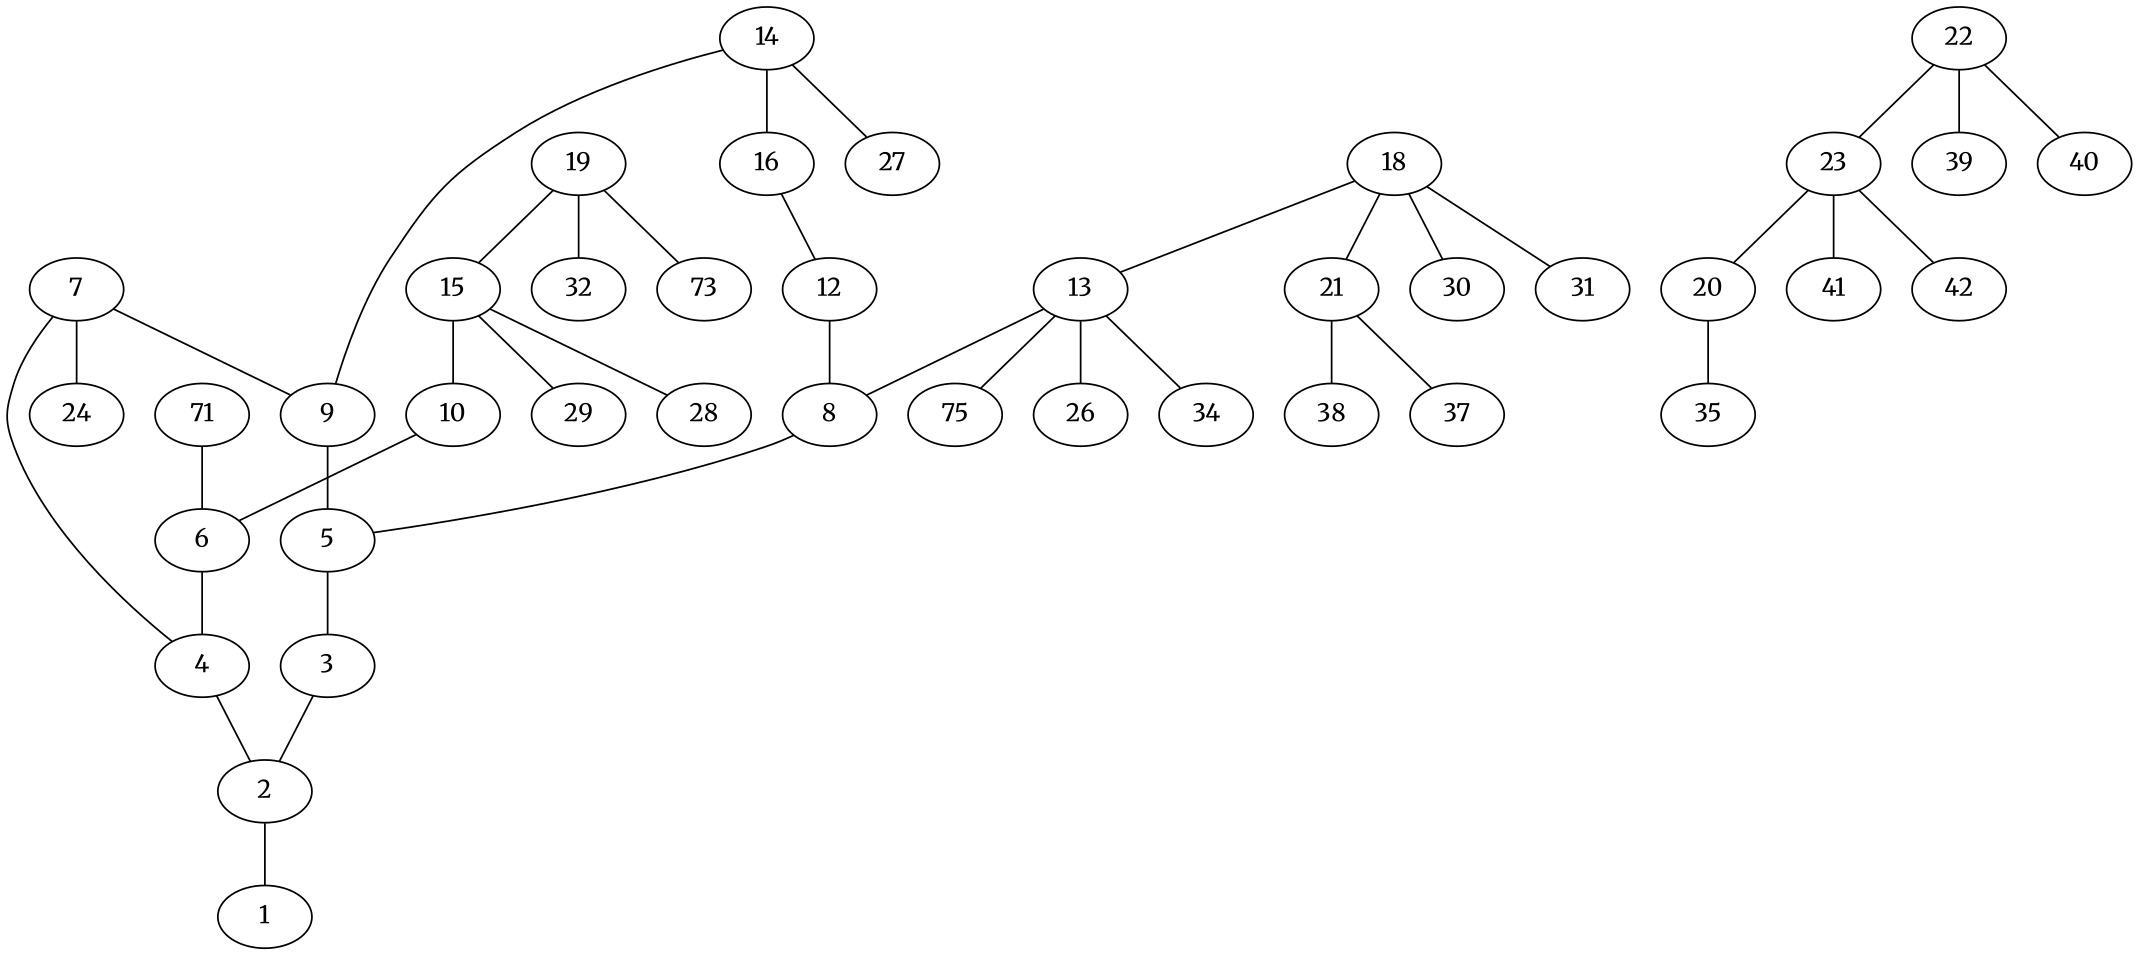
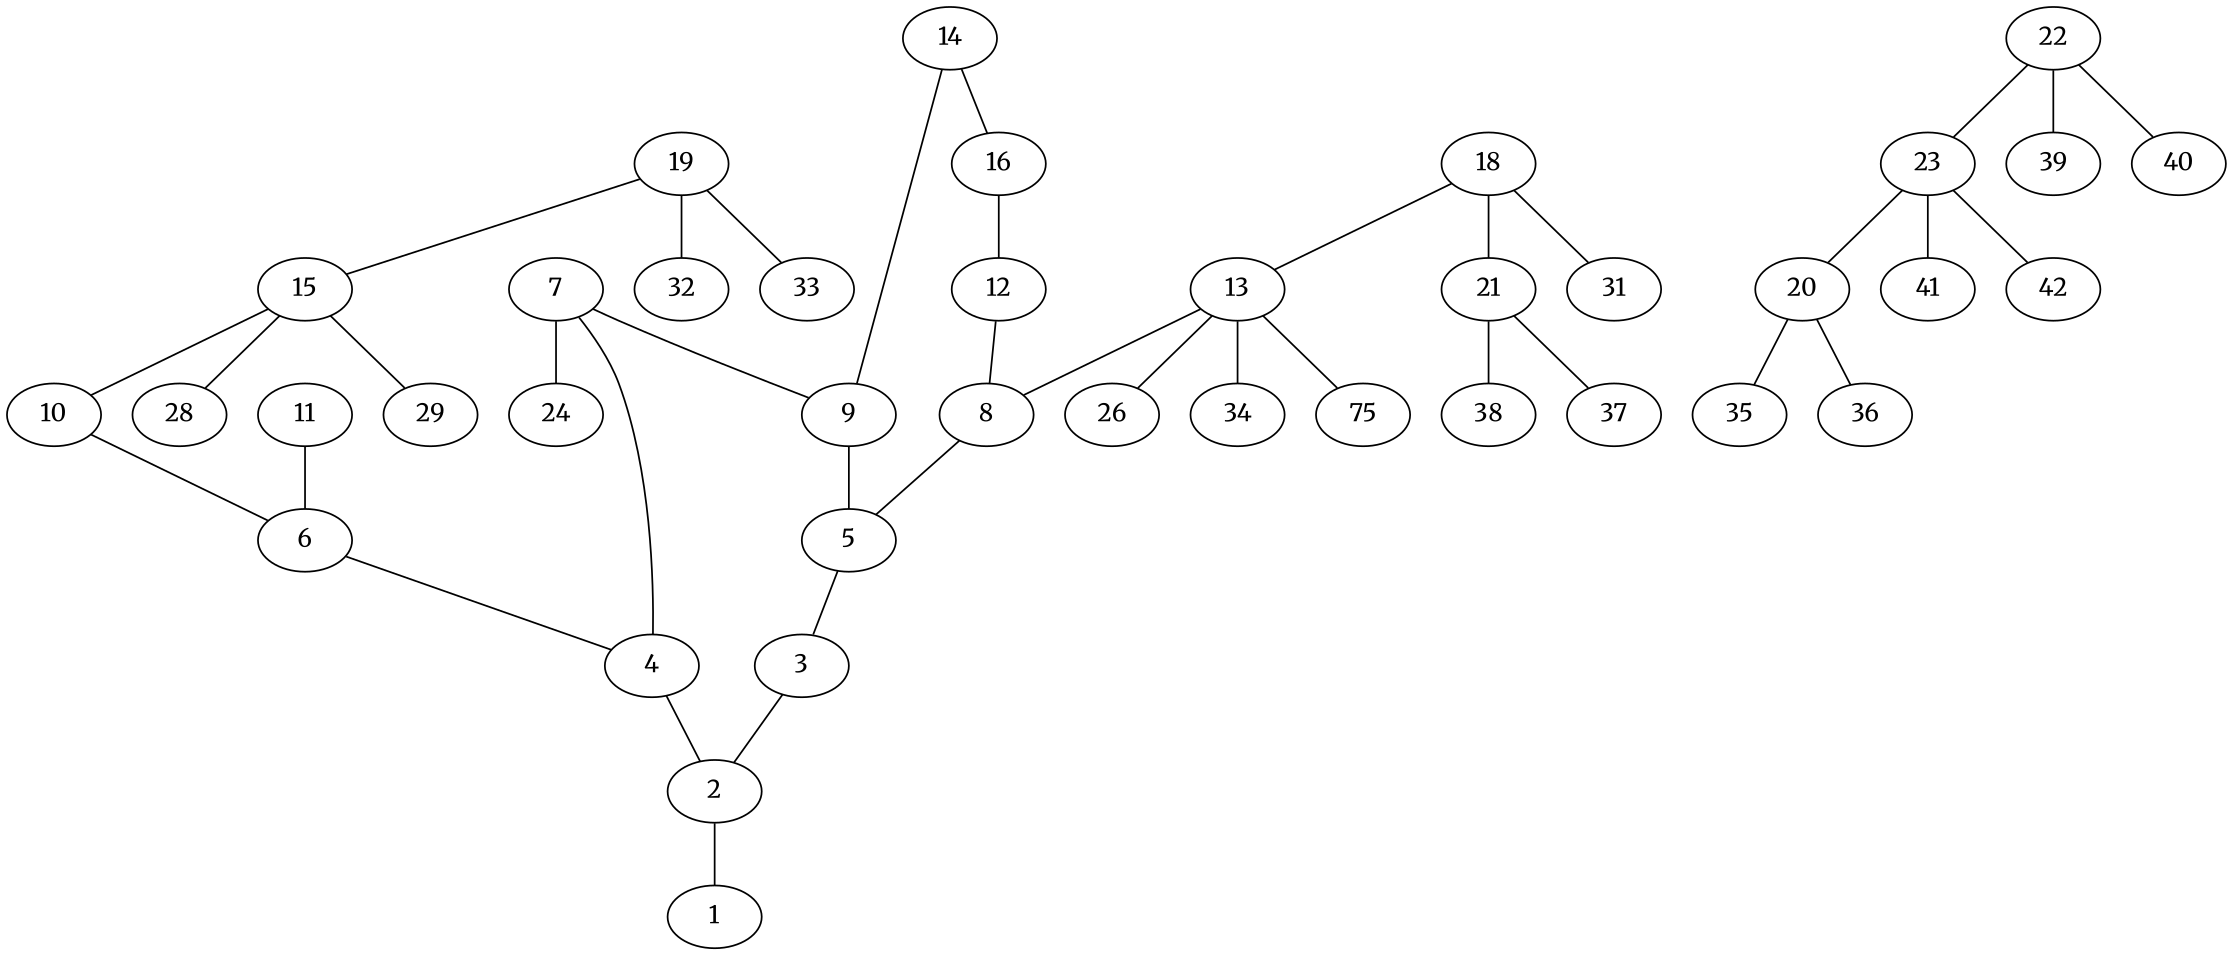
(892, 164) -> none
(704, 289) -> (807, 289)
(1457, 289) -> none
(202, 415) -> (305, 415)
none -> (1865, 415)
